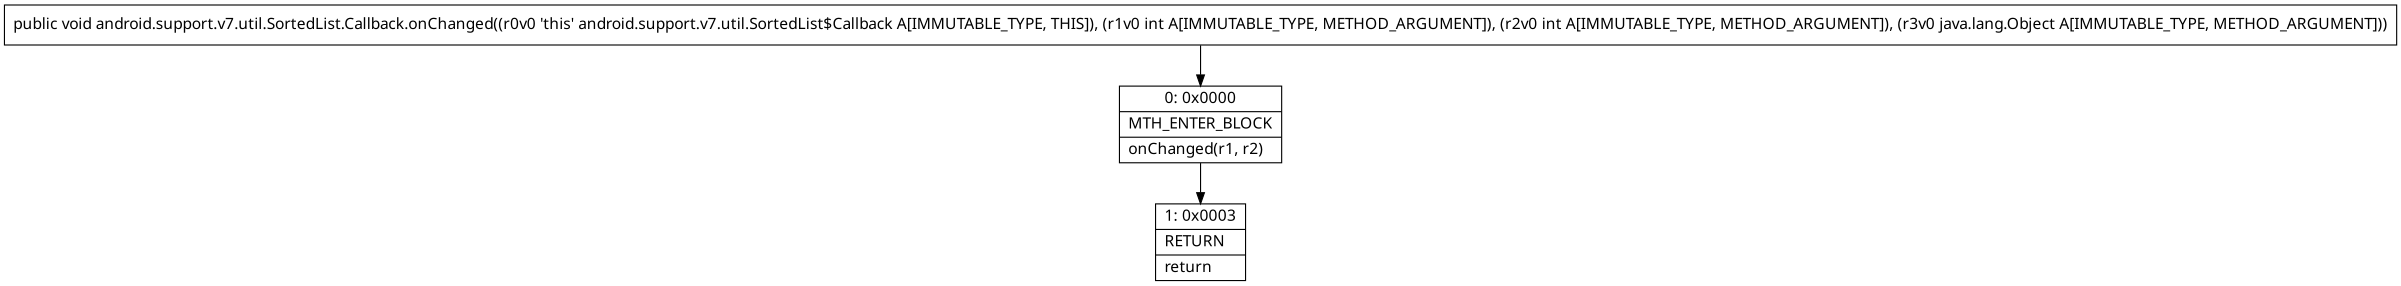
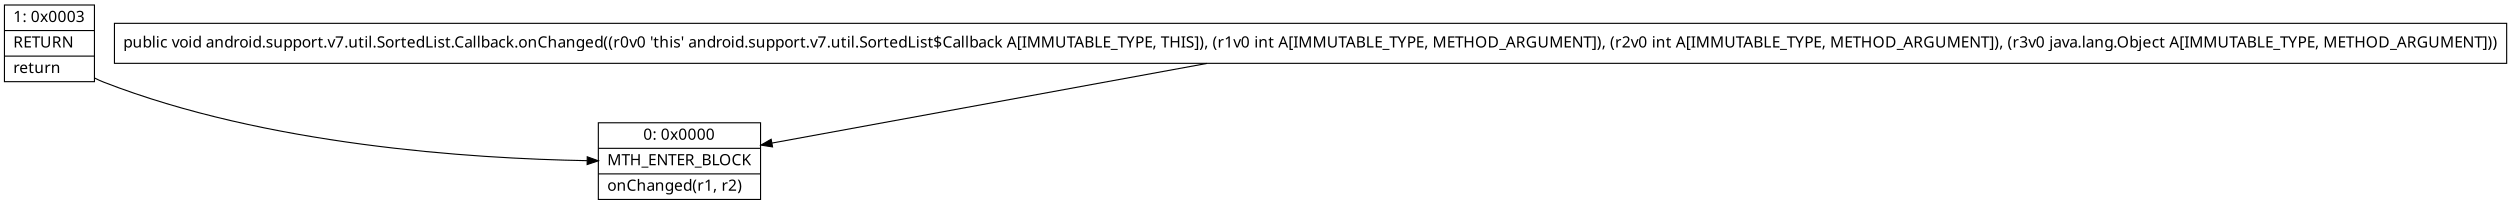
(1201, 178) -> (337, 140)
